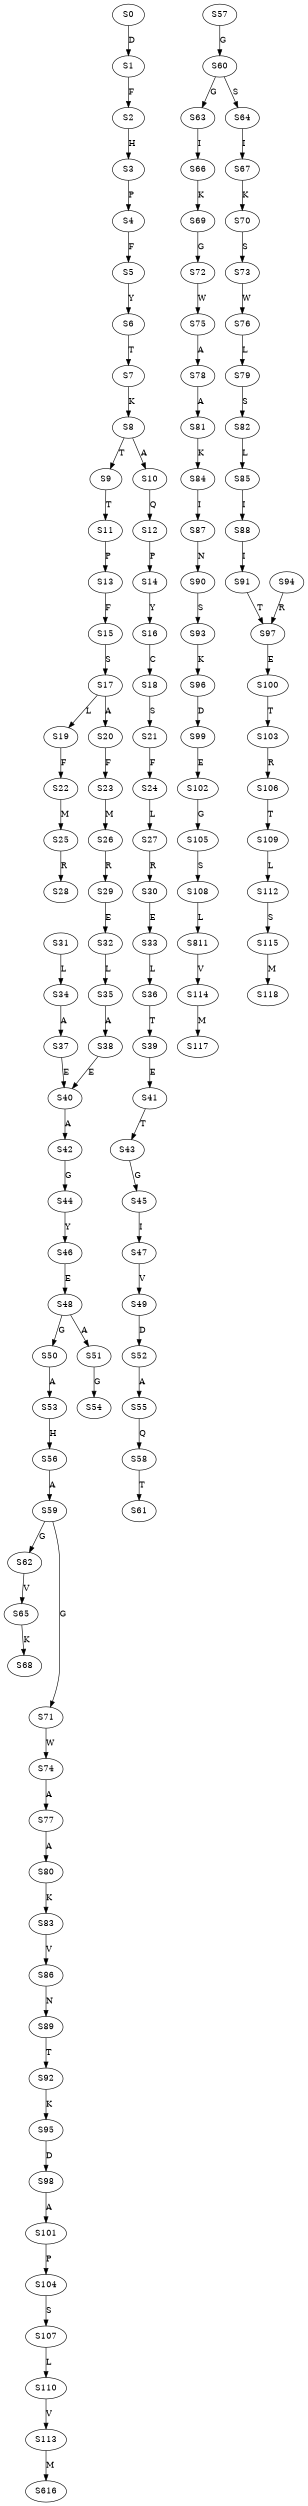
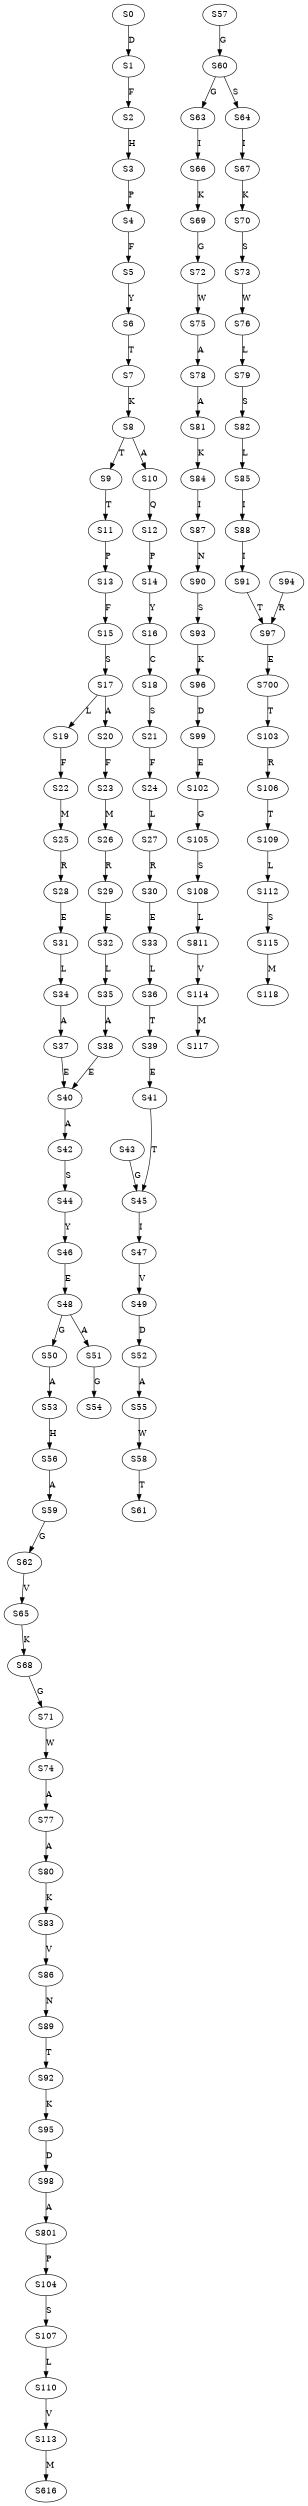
(268, 686) -> (268, 686)
none -> (61, 915)
(140, 1121) -> (151, 1147)
(69, 1176) -> (69, 1176)
(143, 1434) -> (143, 1434)
(60, 1612) -> (34, 1689)
(46, 2233) -> (46, 2233)
